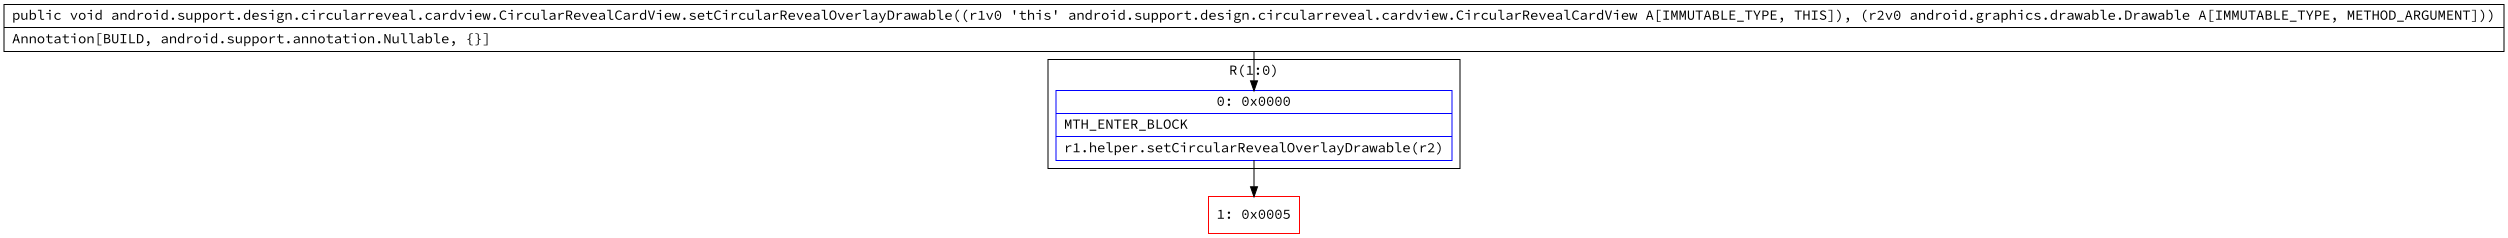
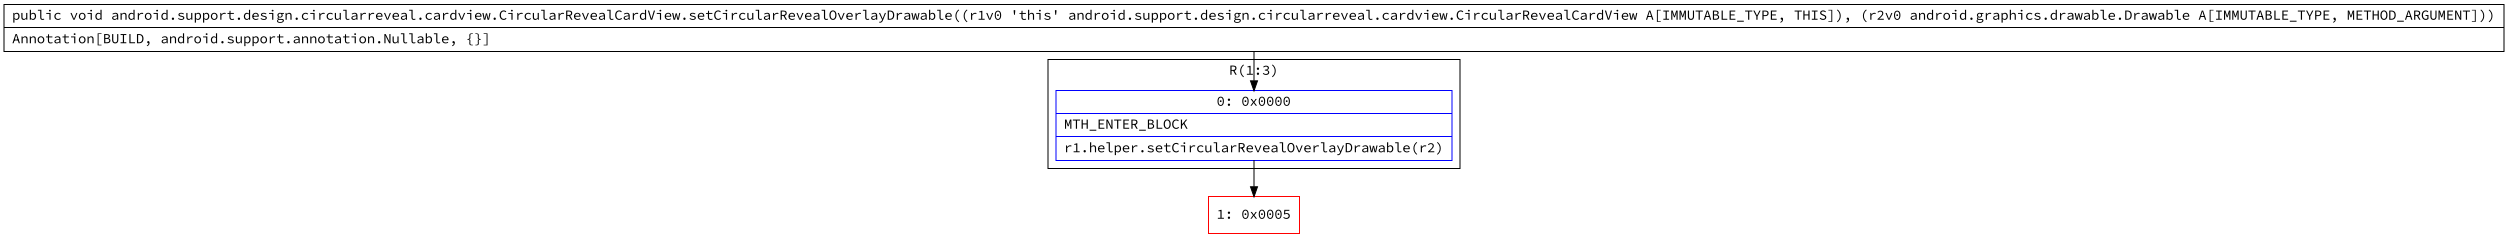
(1254, 71) -> (1254, 71)
